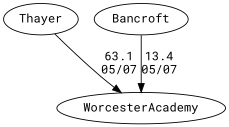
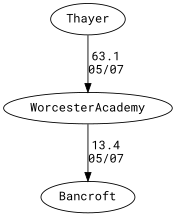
(141, 59) -> (88, 148)
